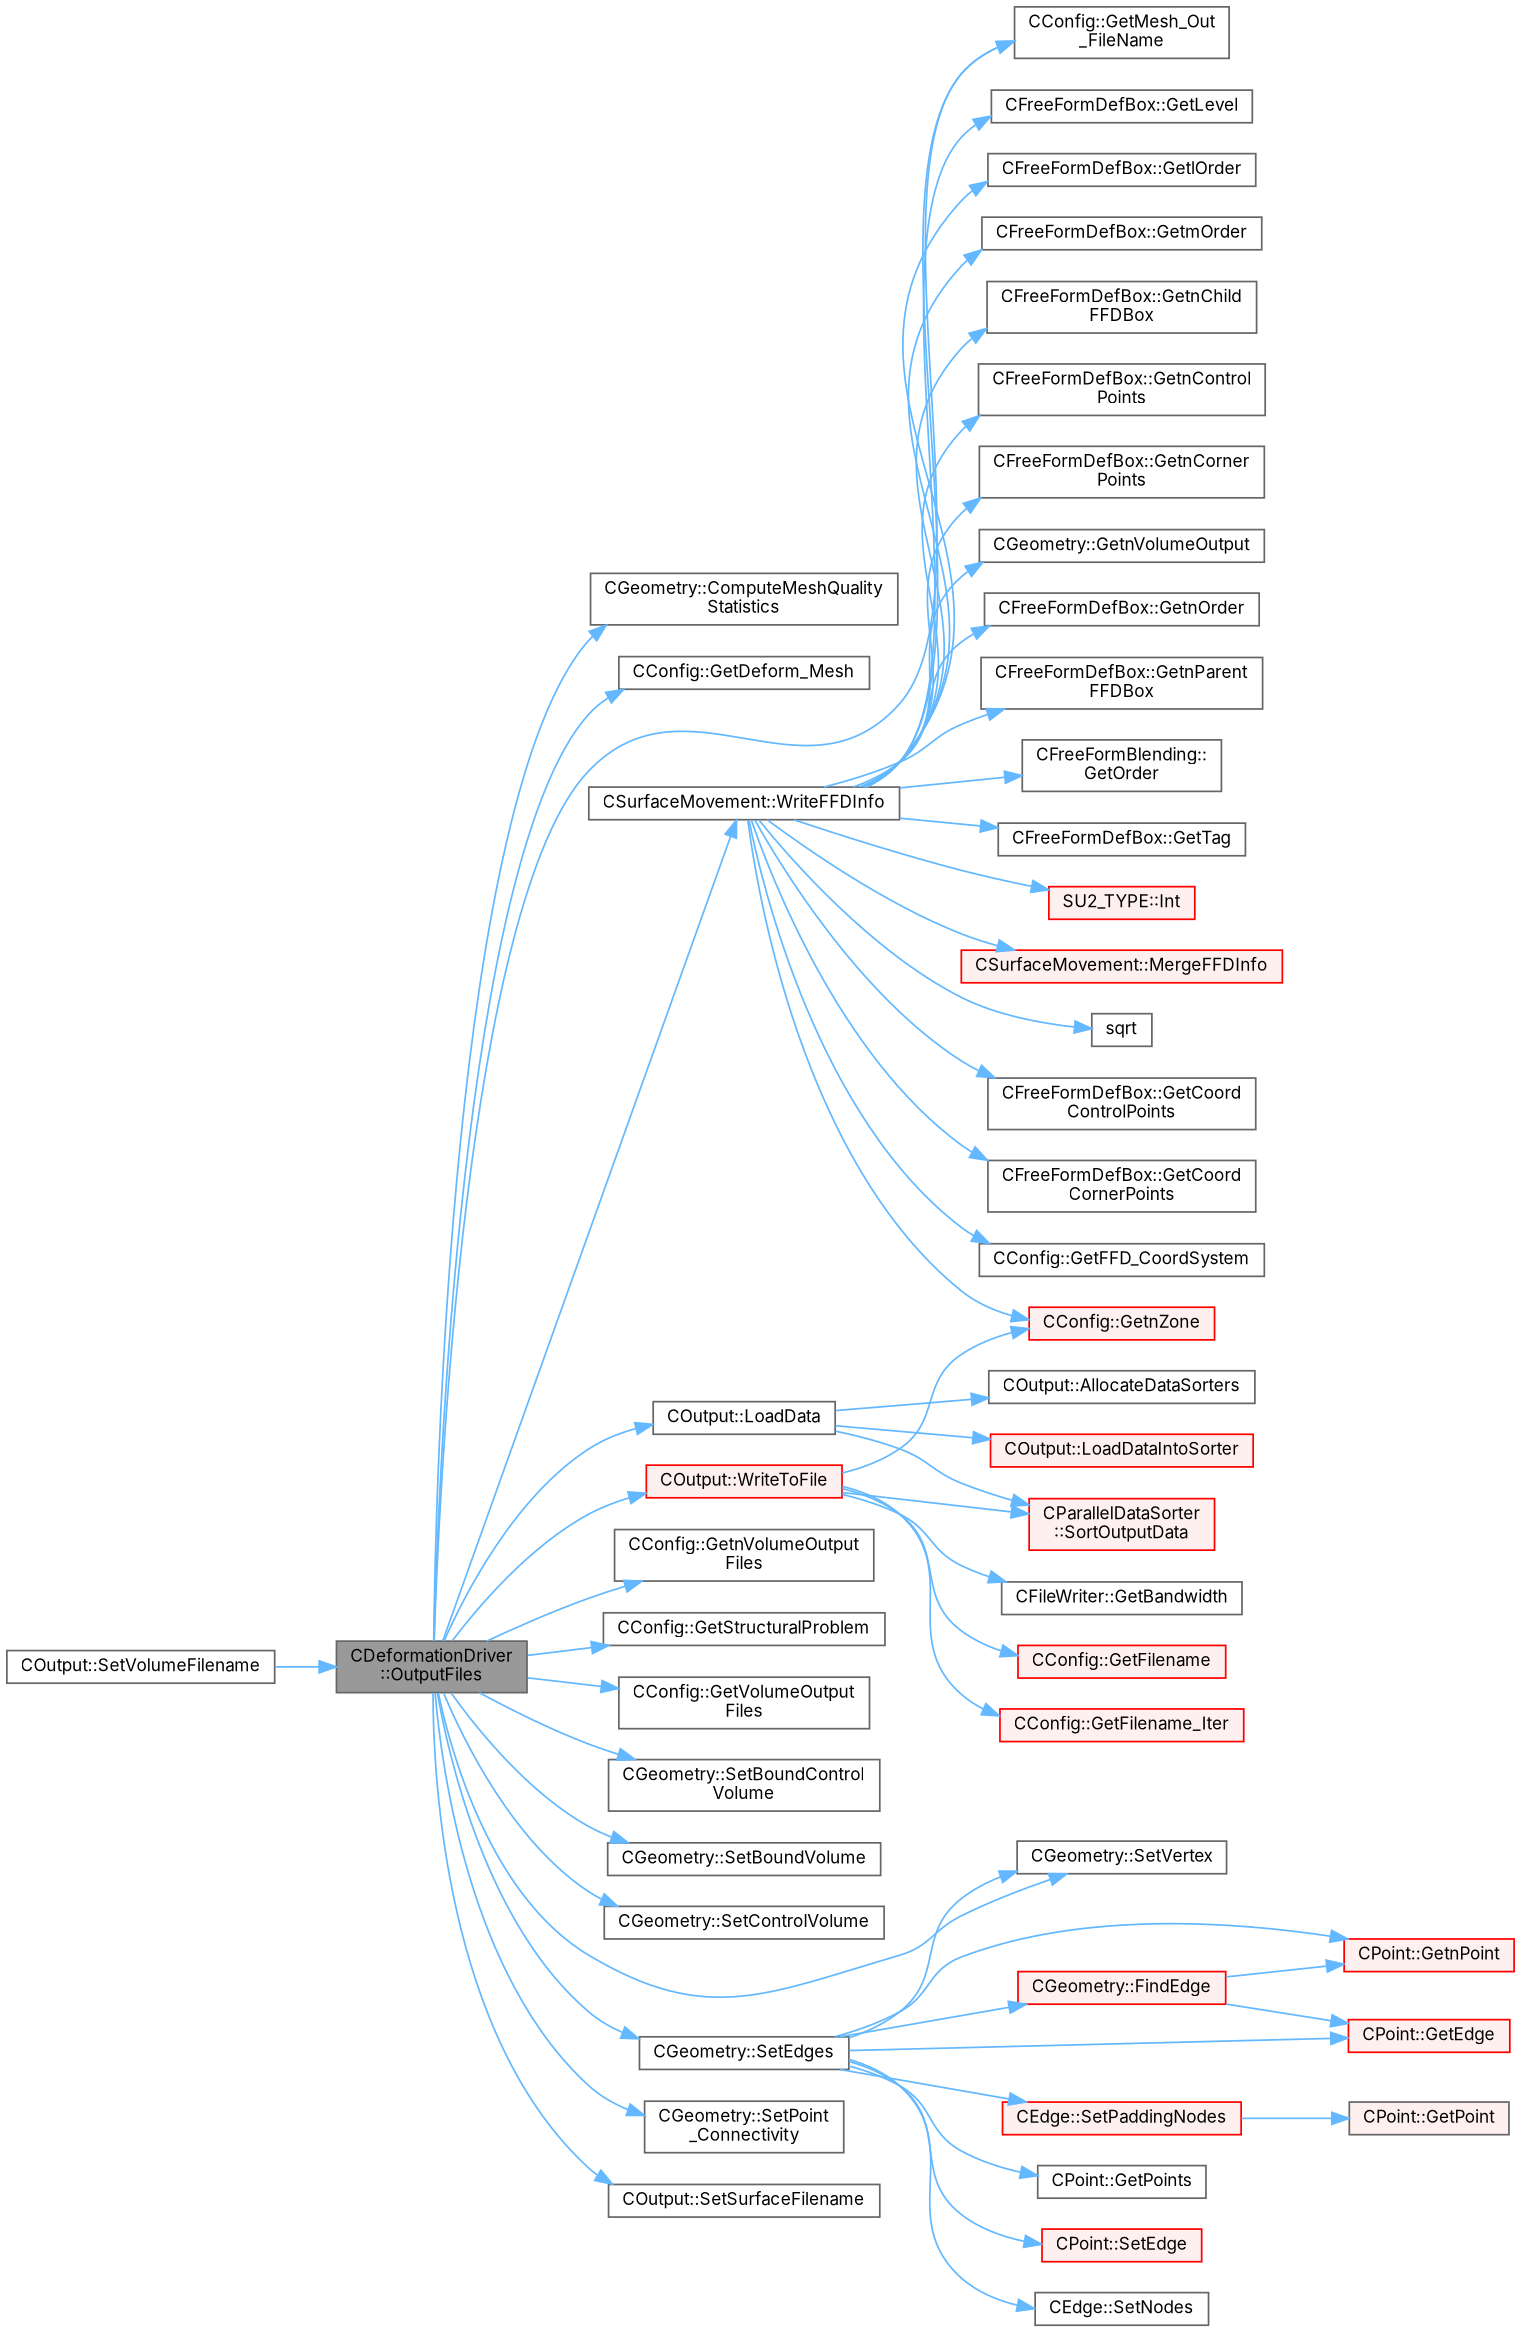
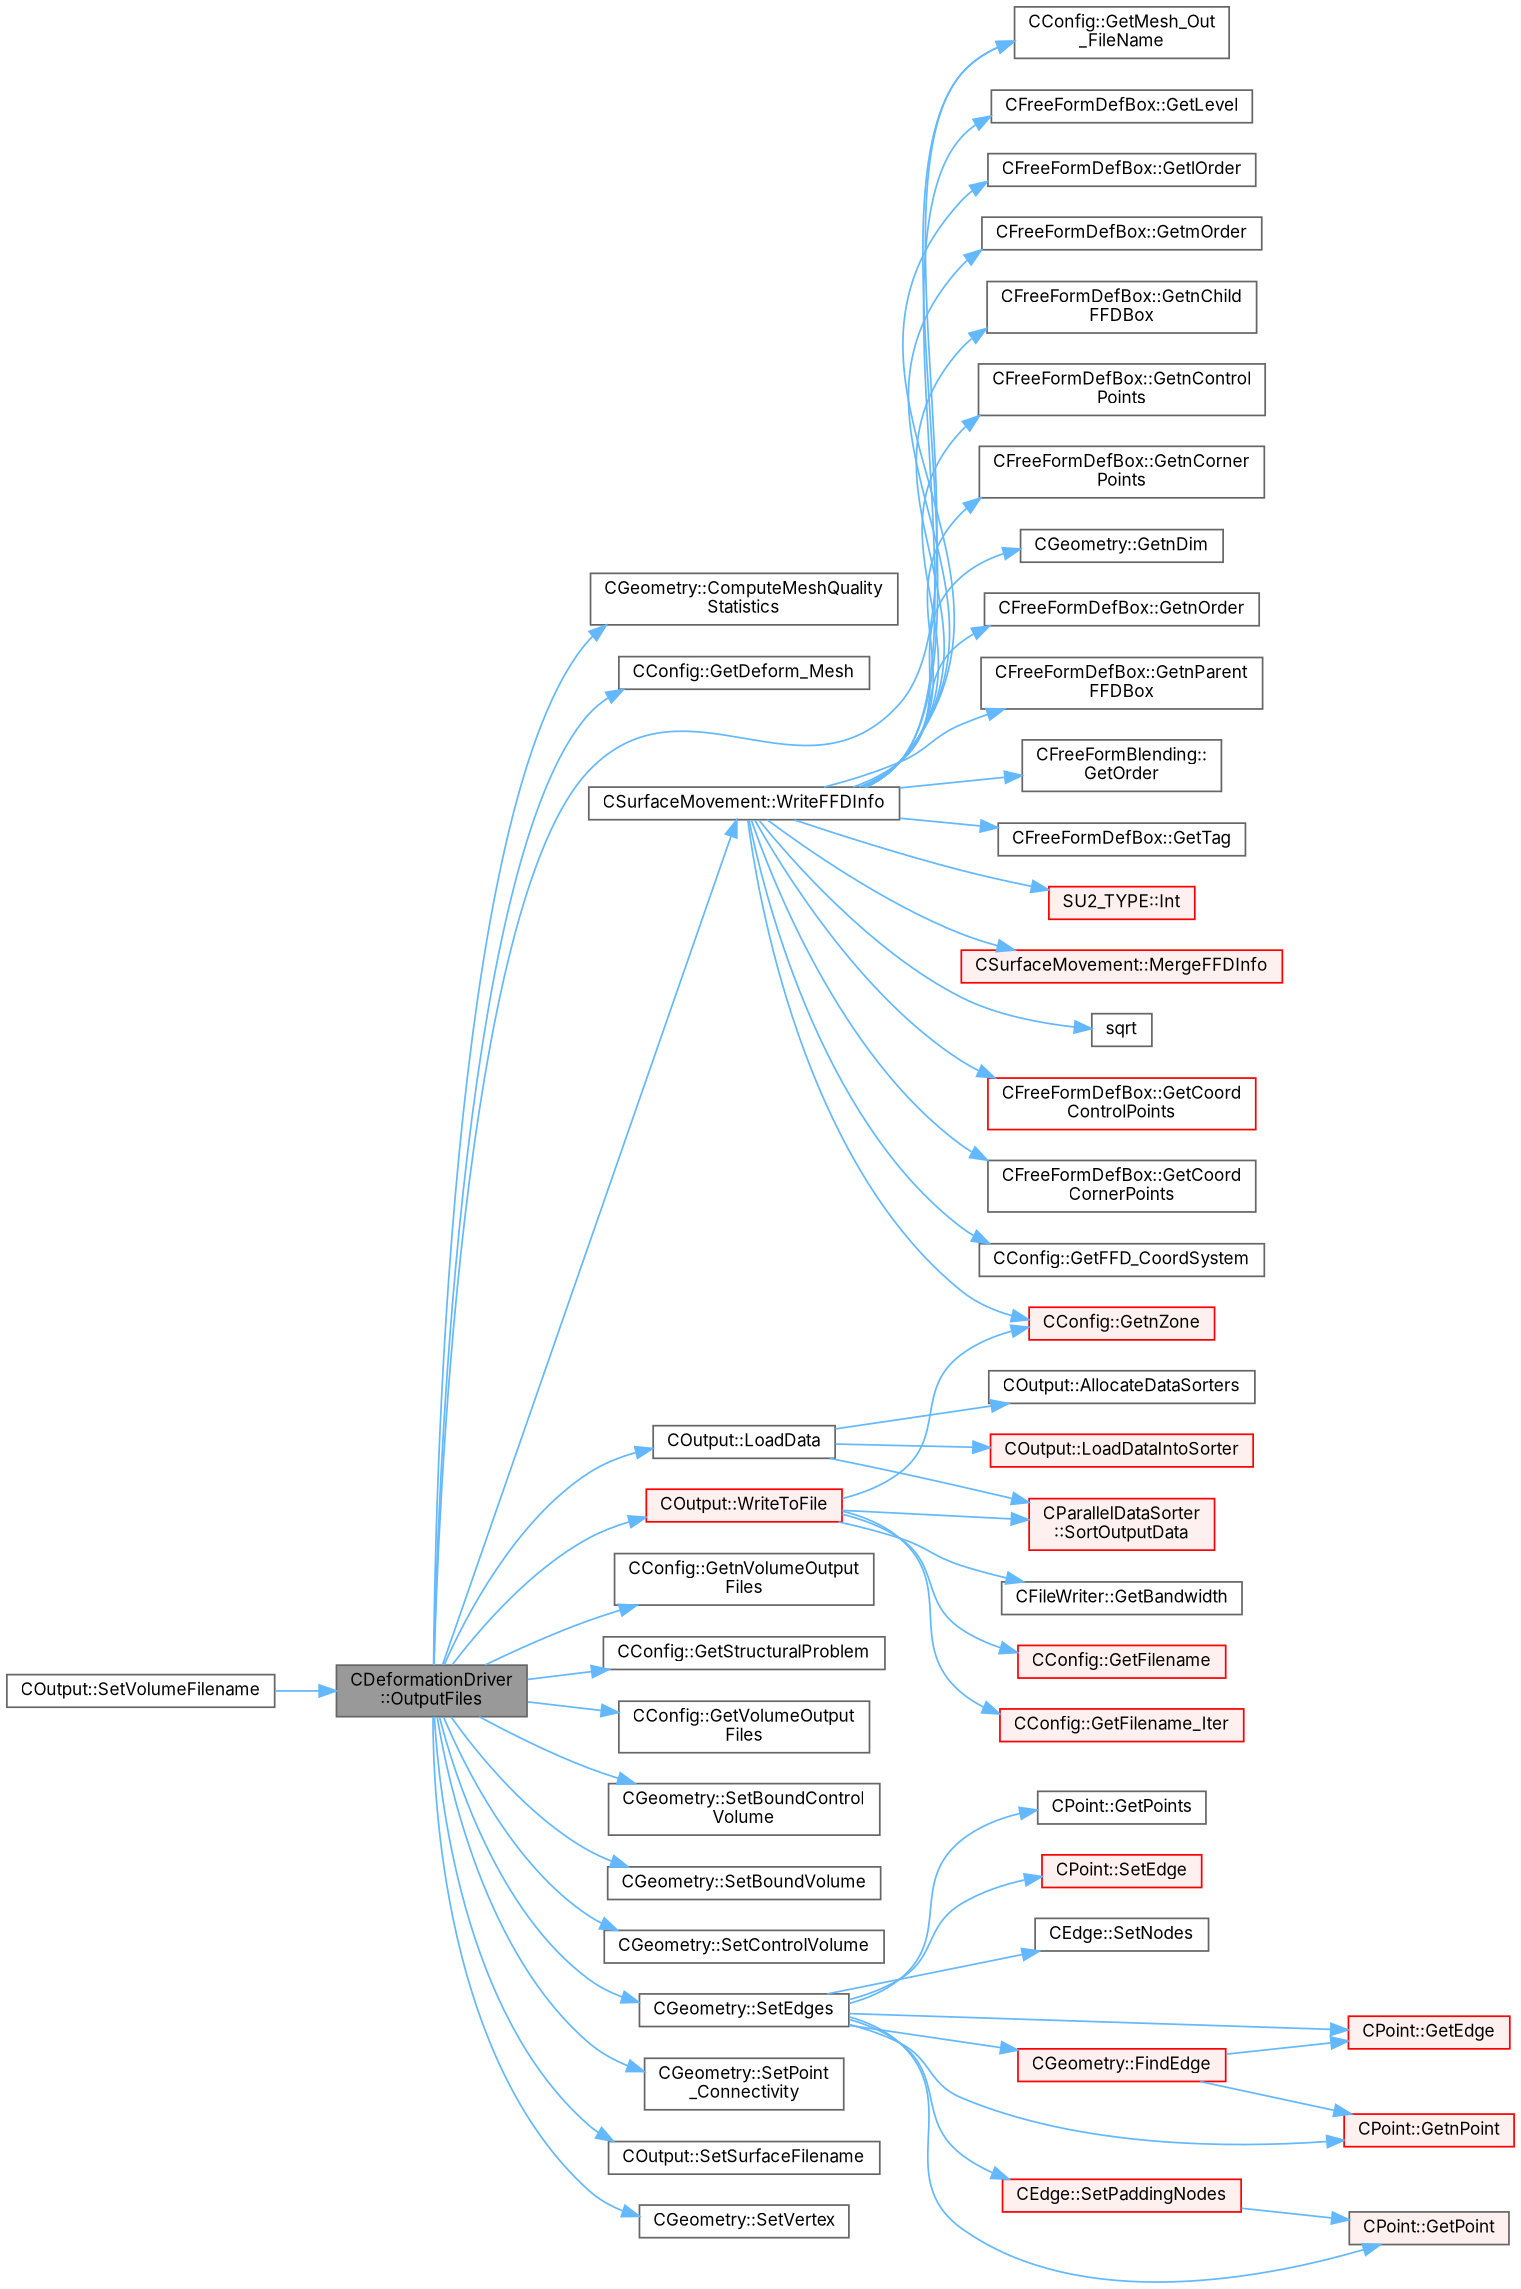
(1122, 546) -> (1122, 546)
(1122, 1104) -> (1122, 1104)
(929, 1961) -> (1031, 2262)
